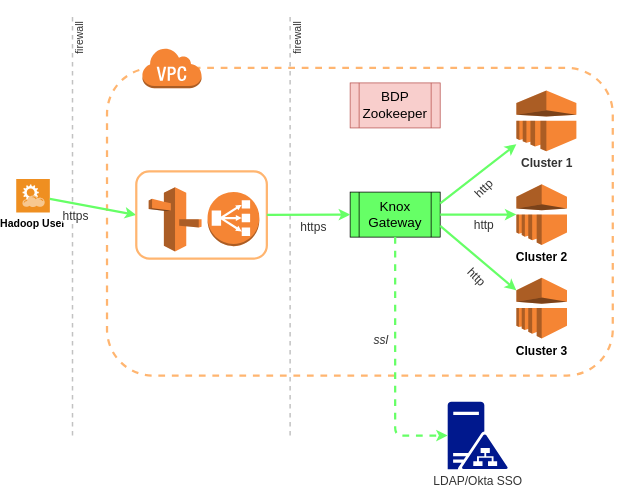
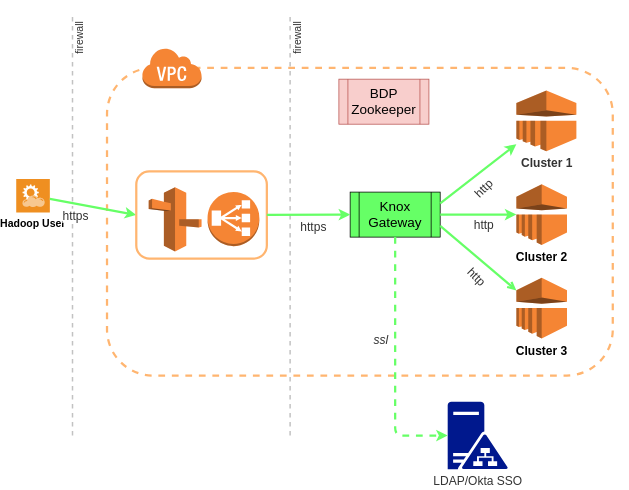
(395, 105) -> (384, 102)
(509, 284) -> (508, 284)
